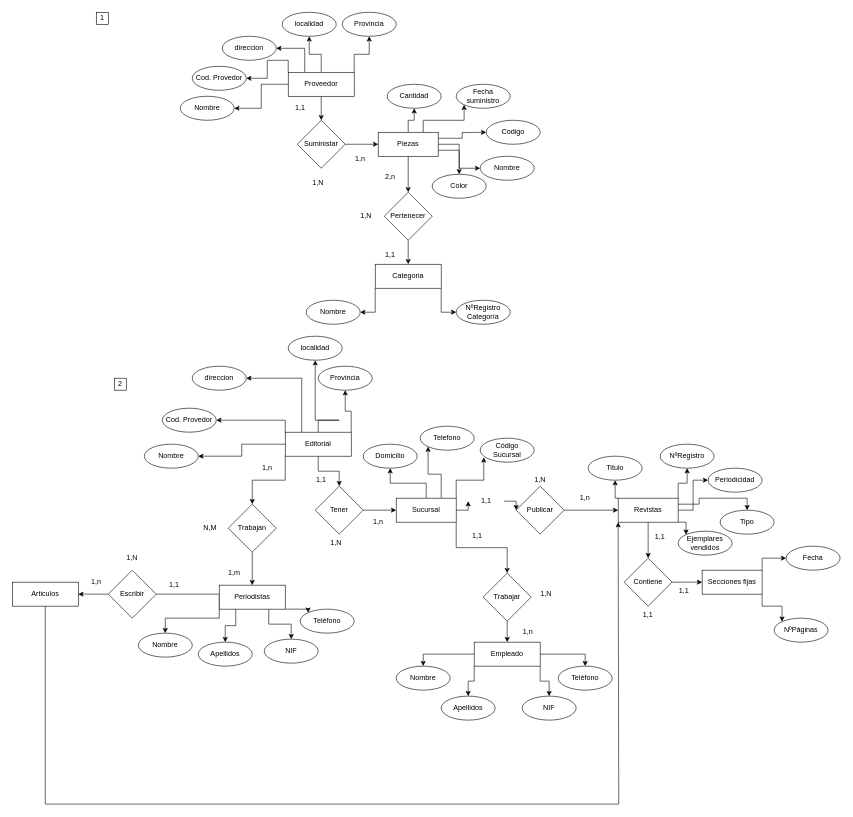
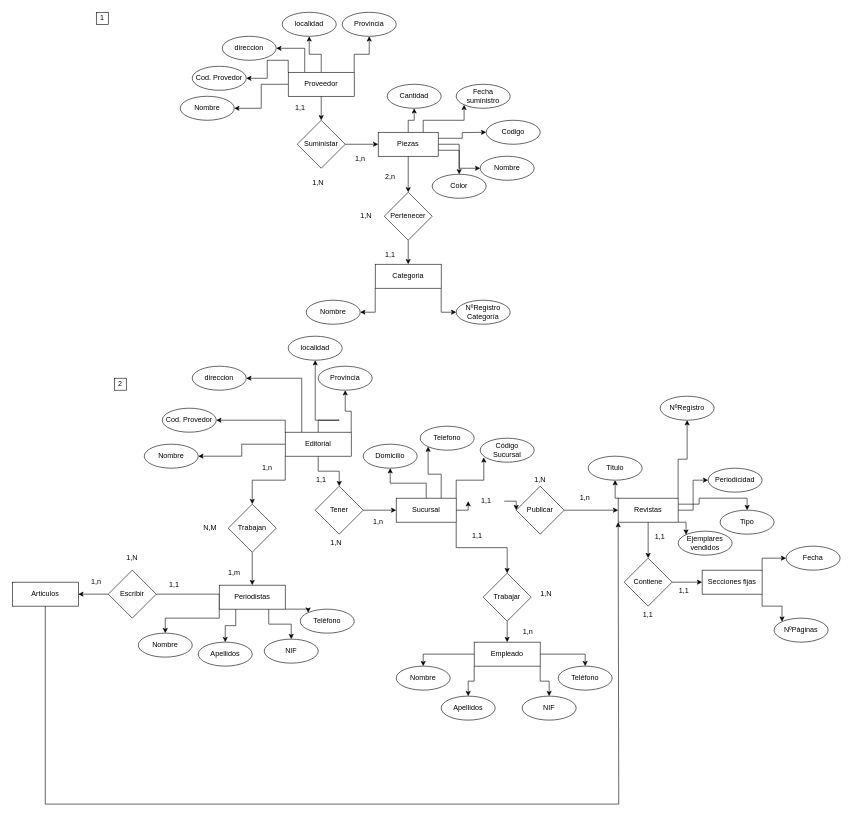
(687, 456) -> (687, 408)
